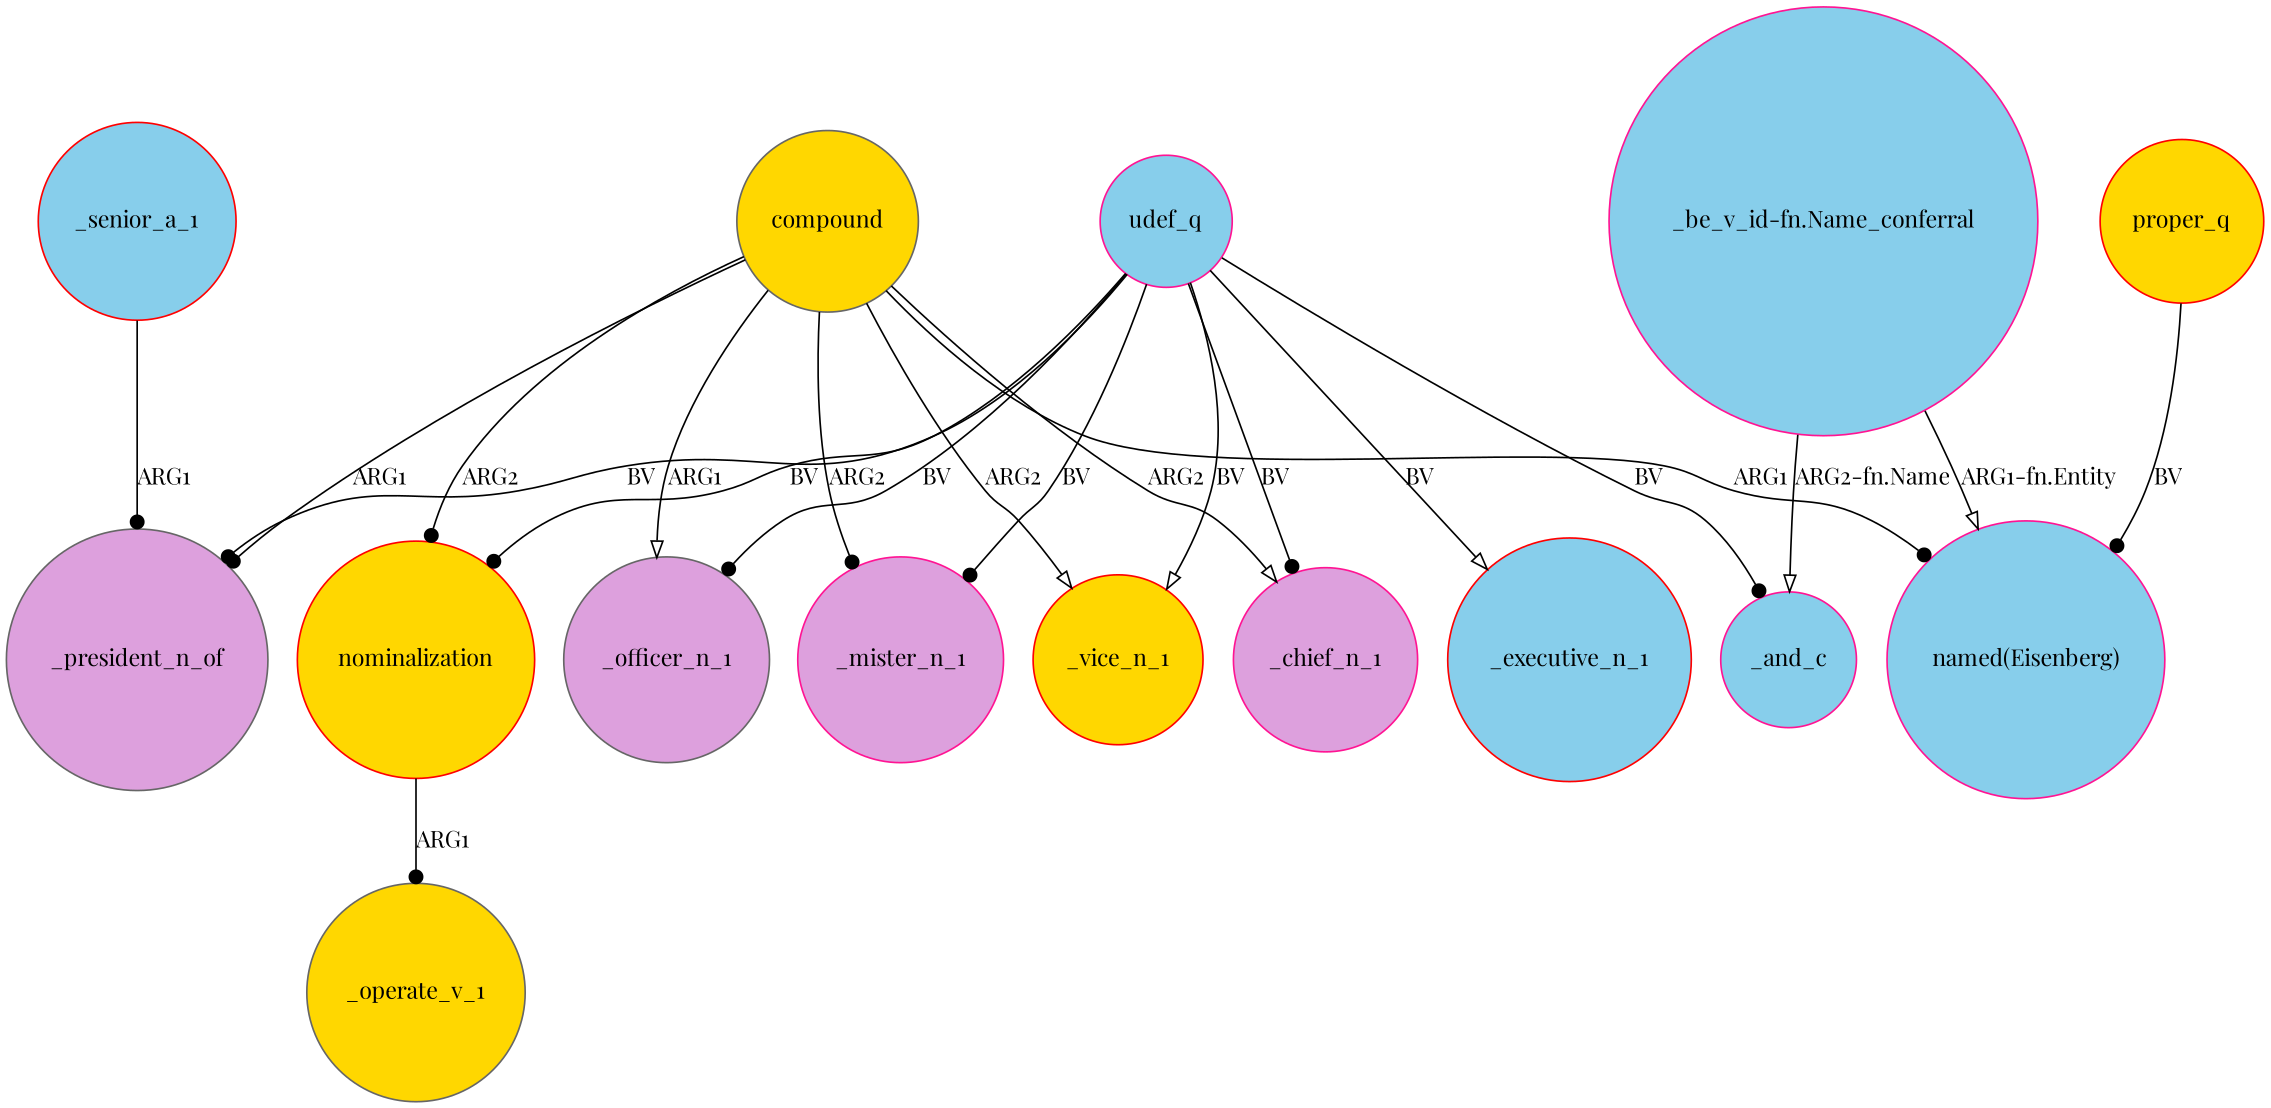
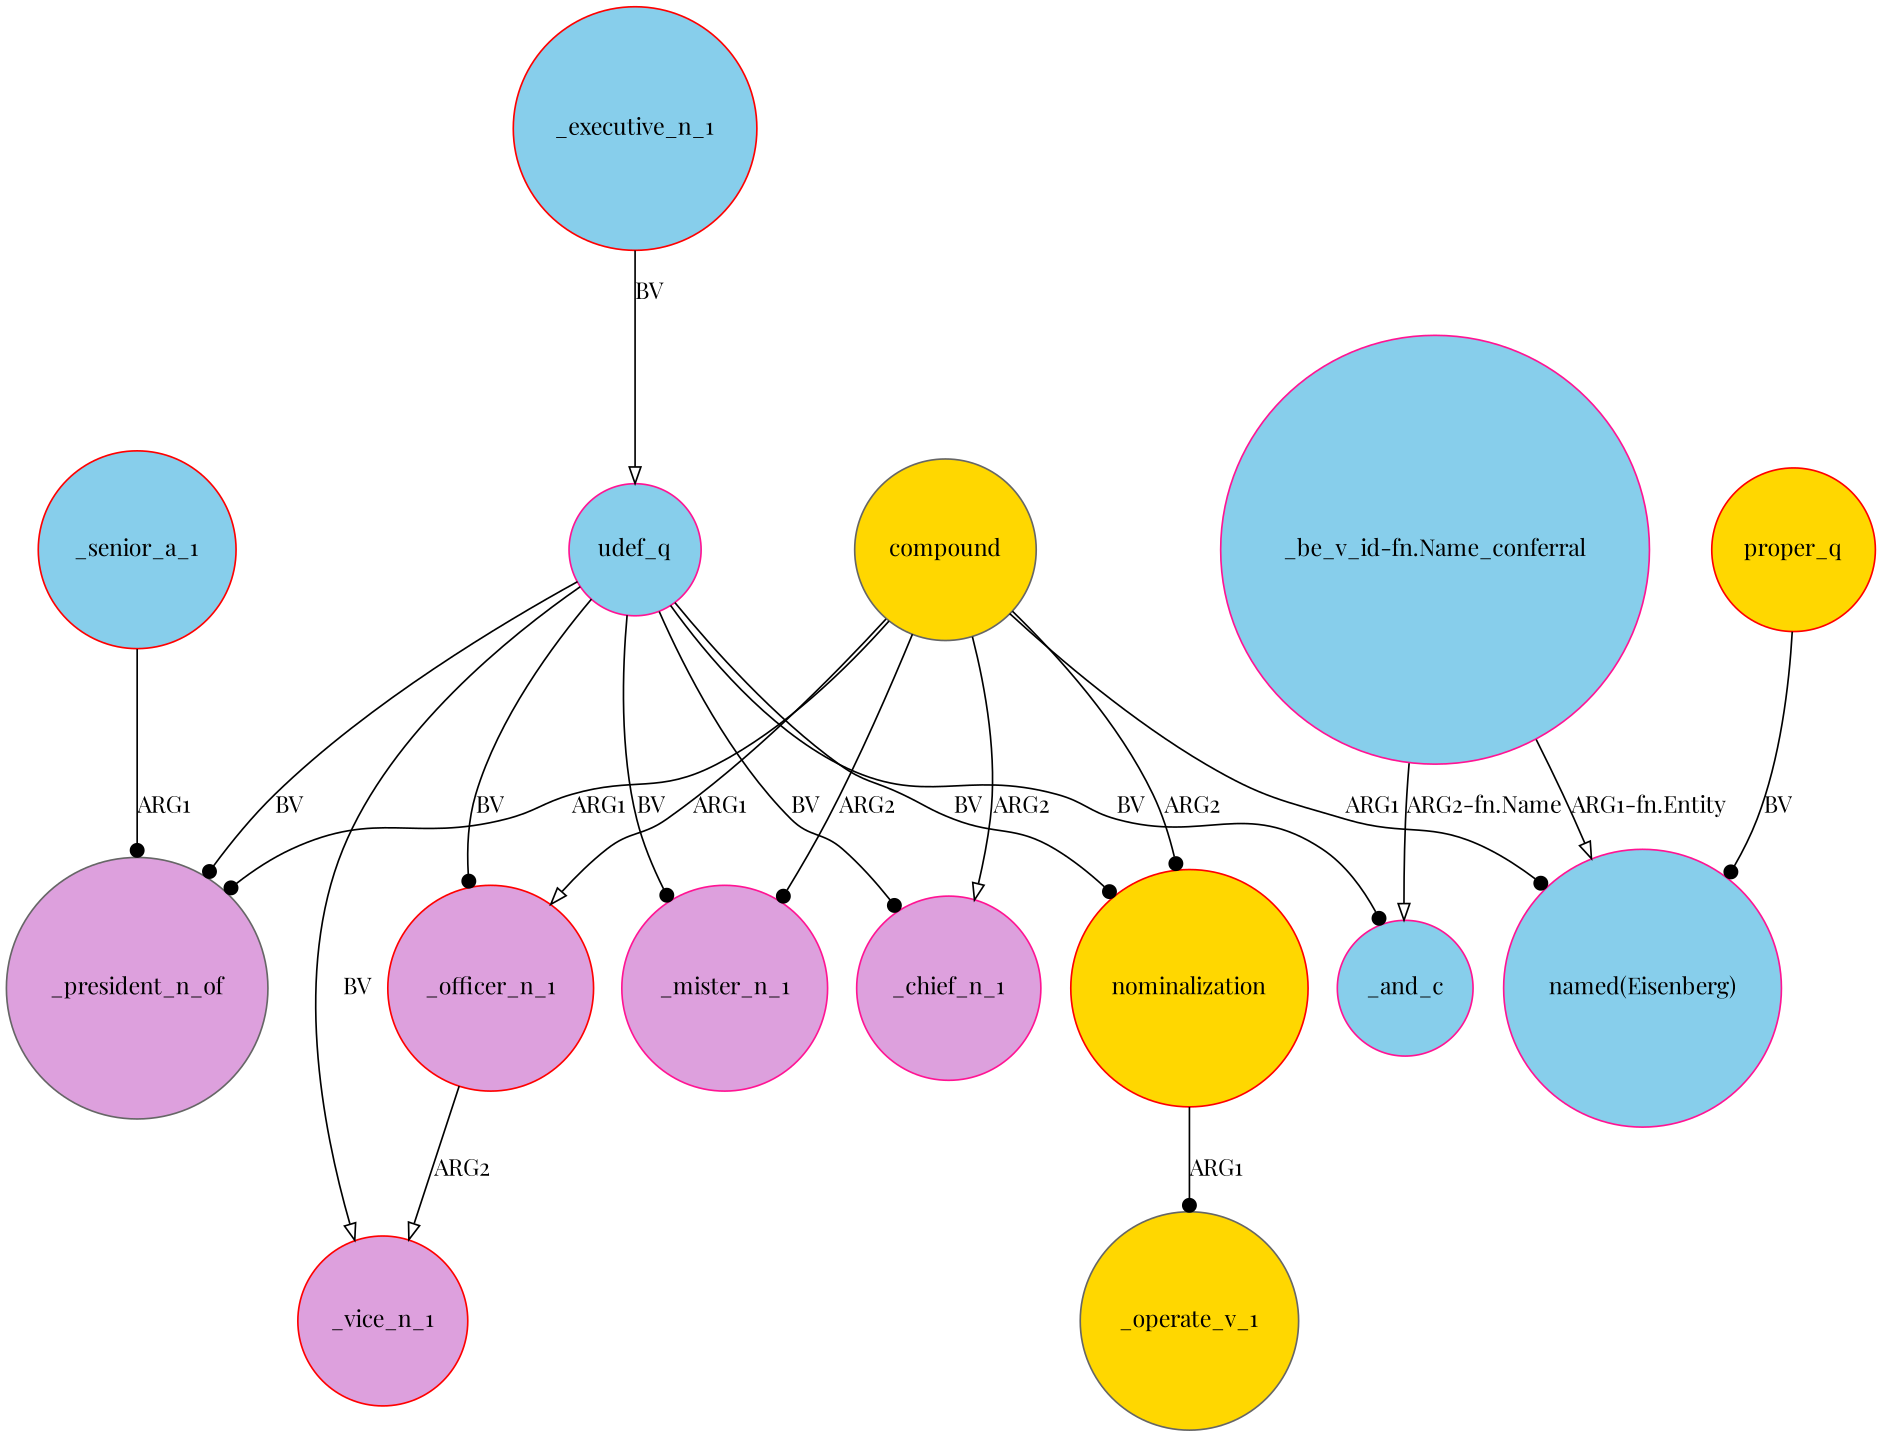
(1343, 414) -> (635, 359)
(958, 454) -> (437, 1155)
(667, 660) -> (491, 988)
(1118, 660) -> (383, 1321)
